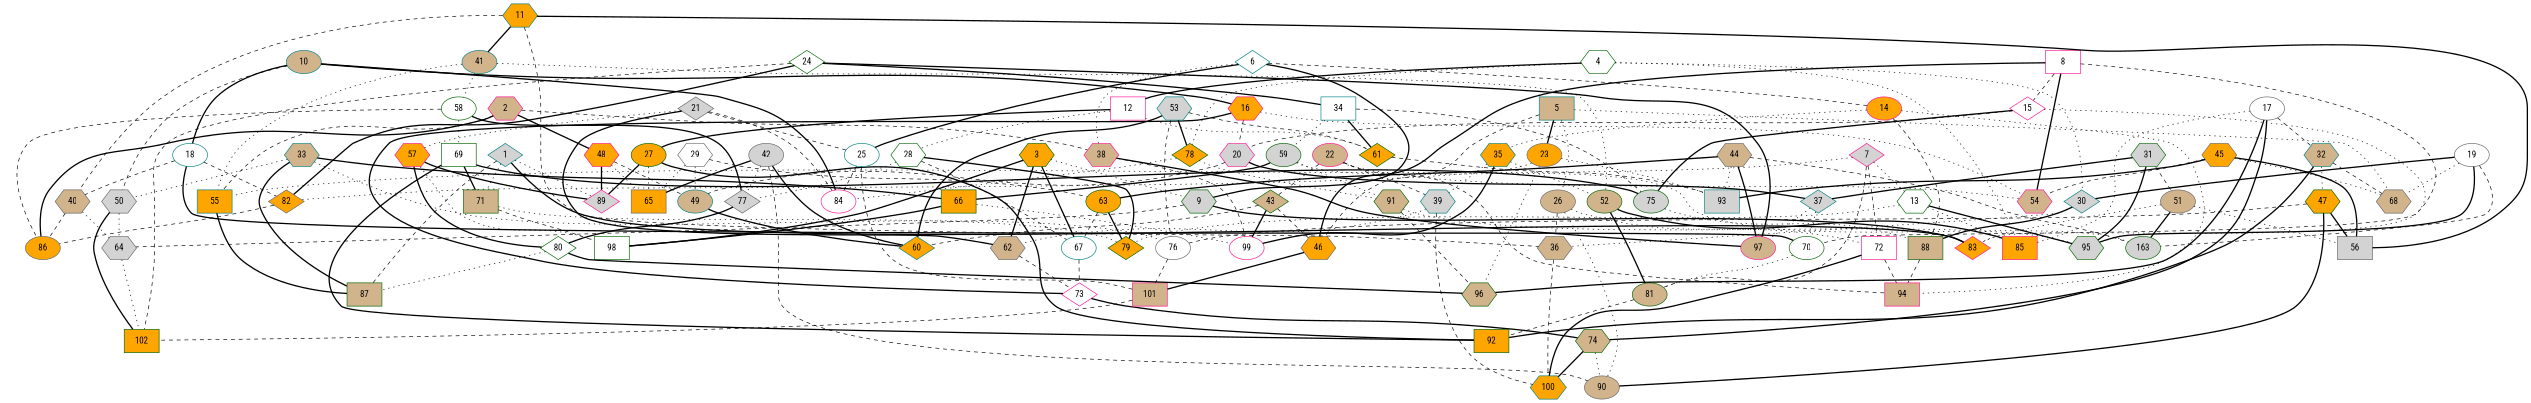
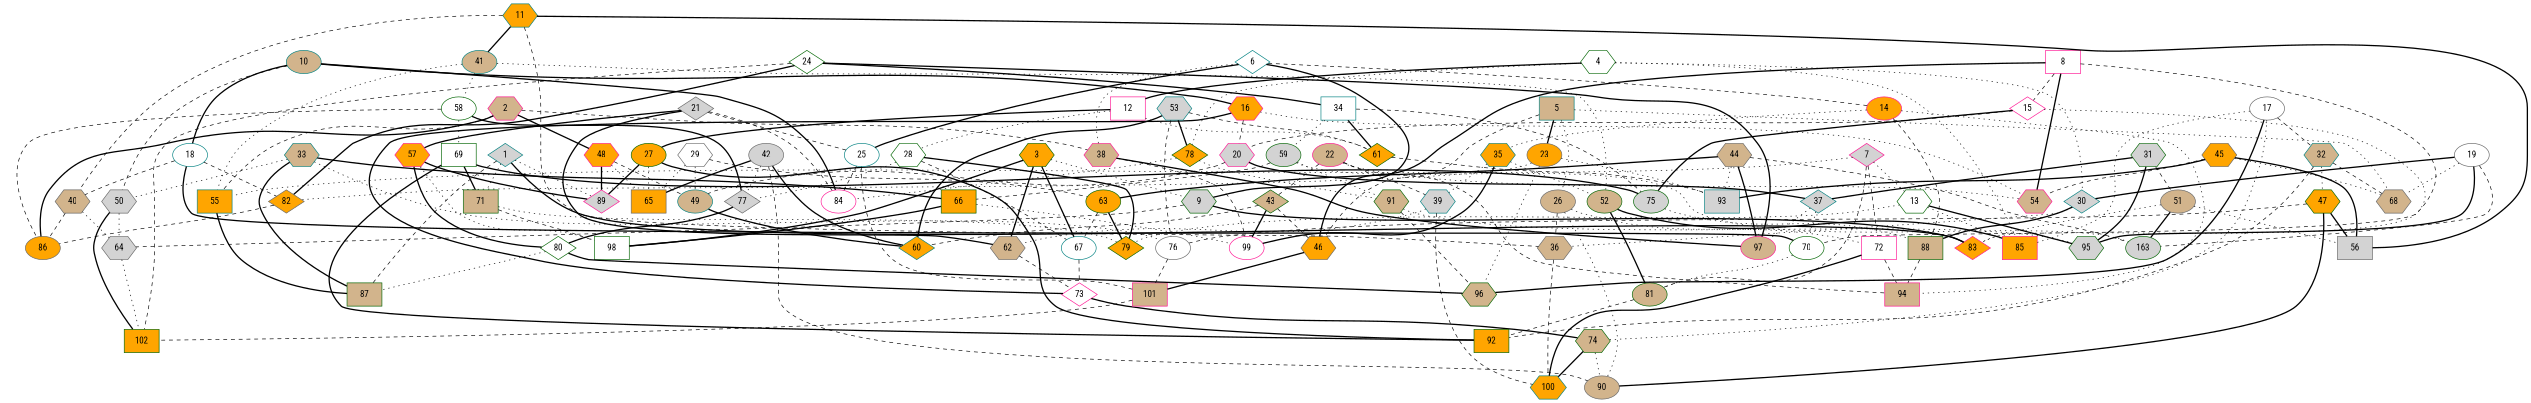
(578, 121) -> (578, 121)
(1175, 179) -> (1175, 179)
(1847, 319) -> (1847, 319)
(1836, 324) -> (1836, 324)
